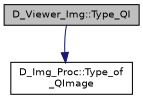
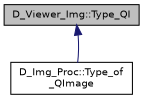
(65, 39) -> (79, 49)
